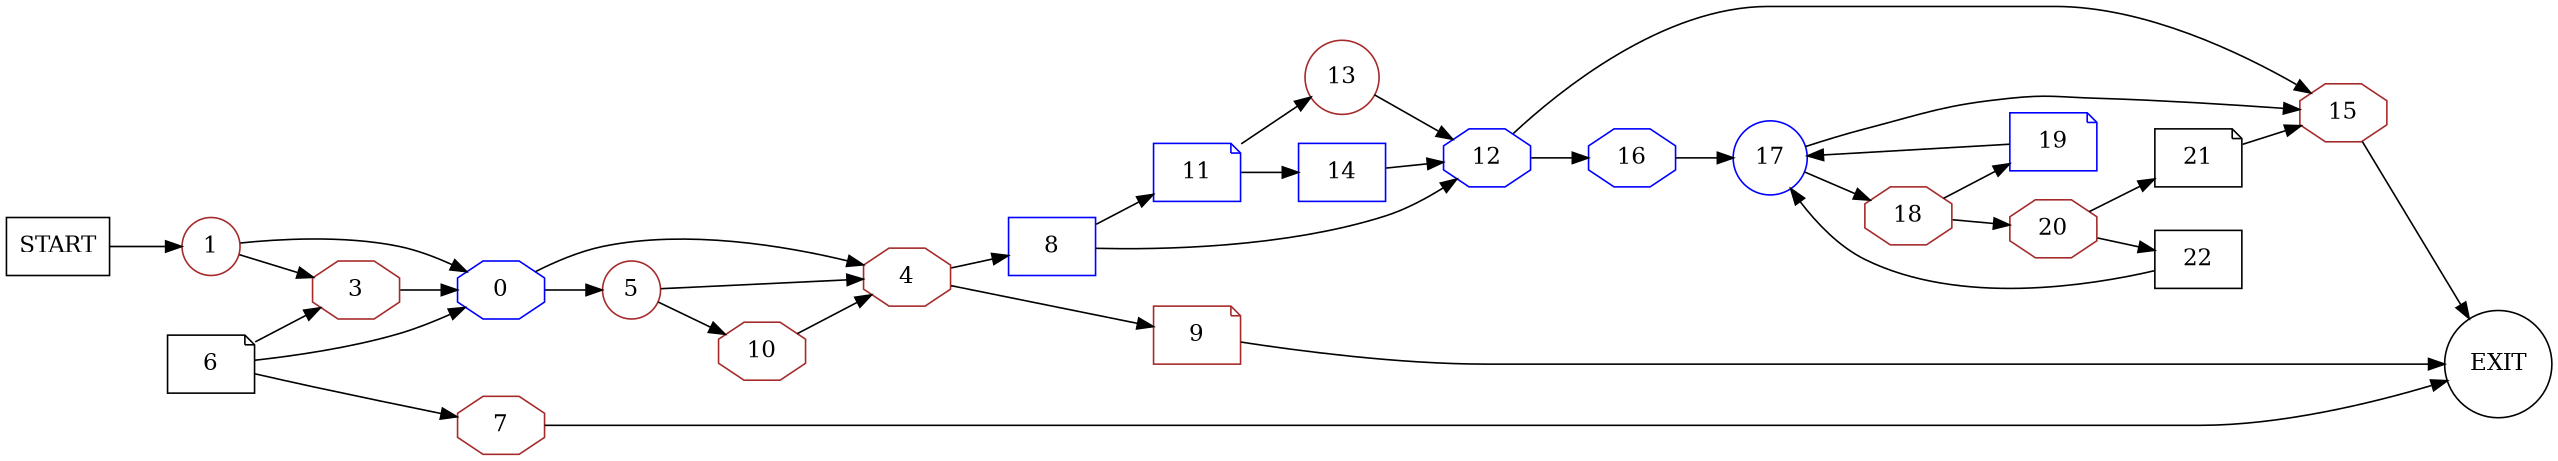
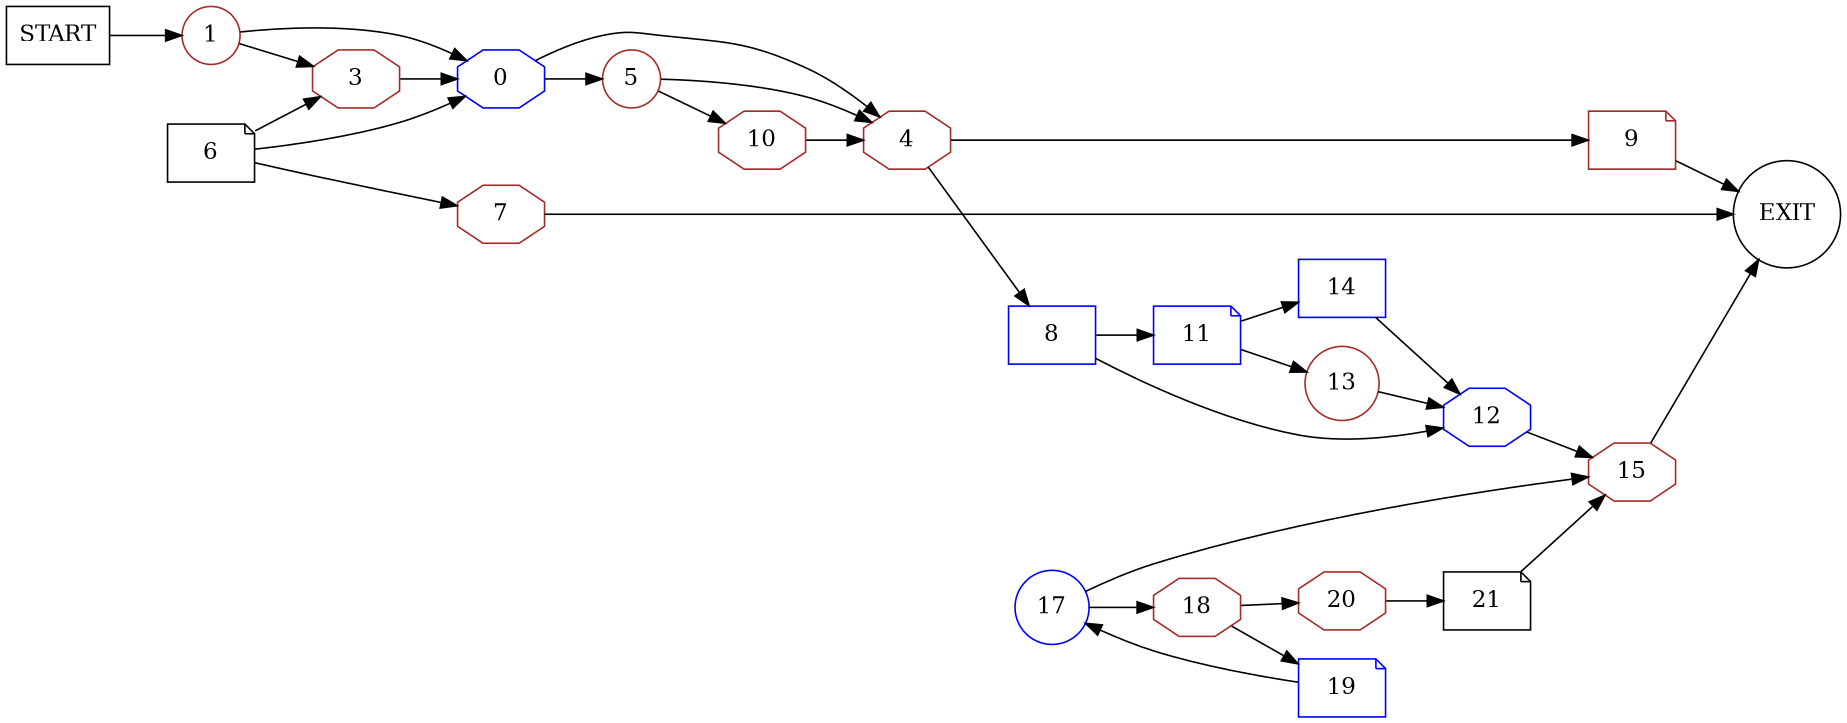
(1632, 158) -> none
(2198, 259) -> none
